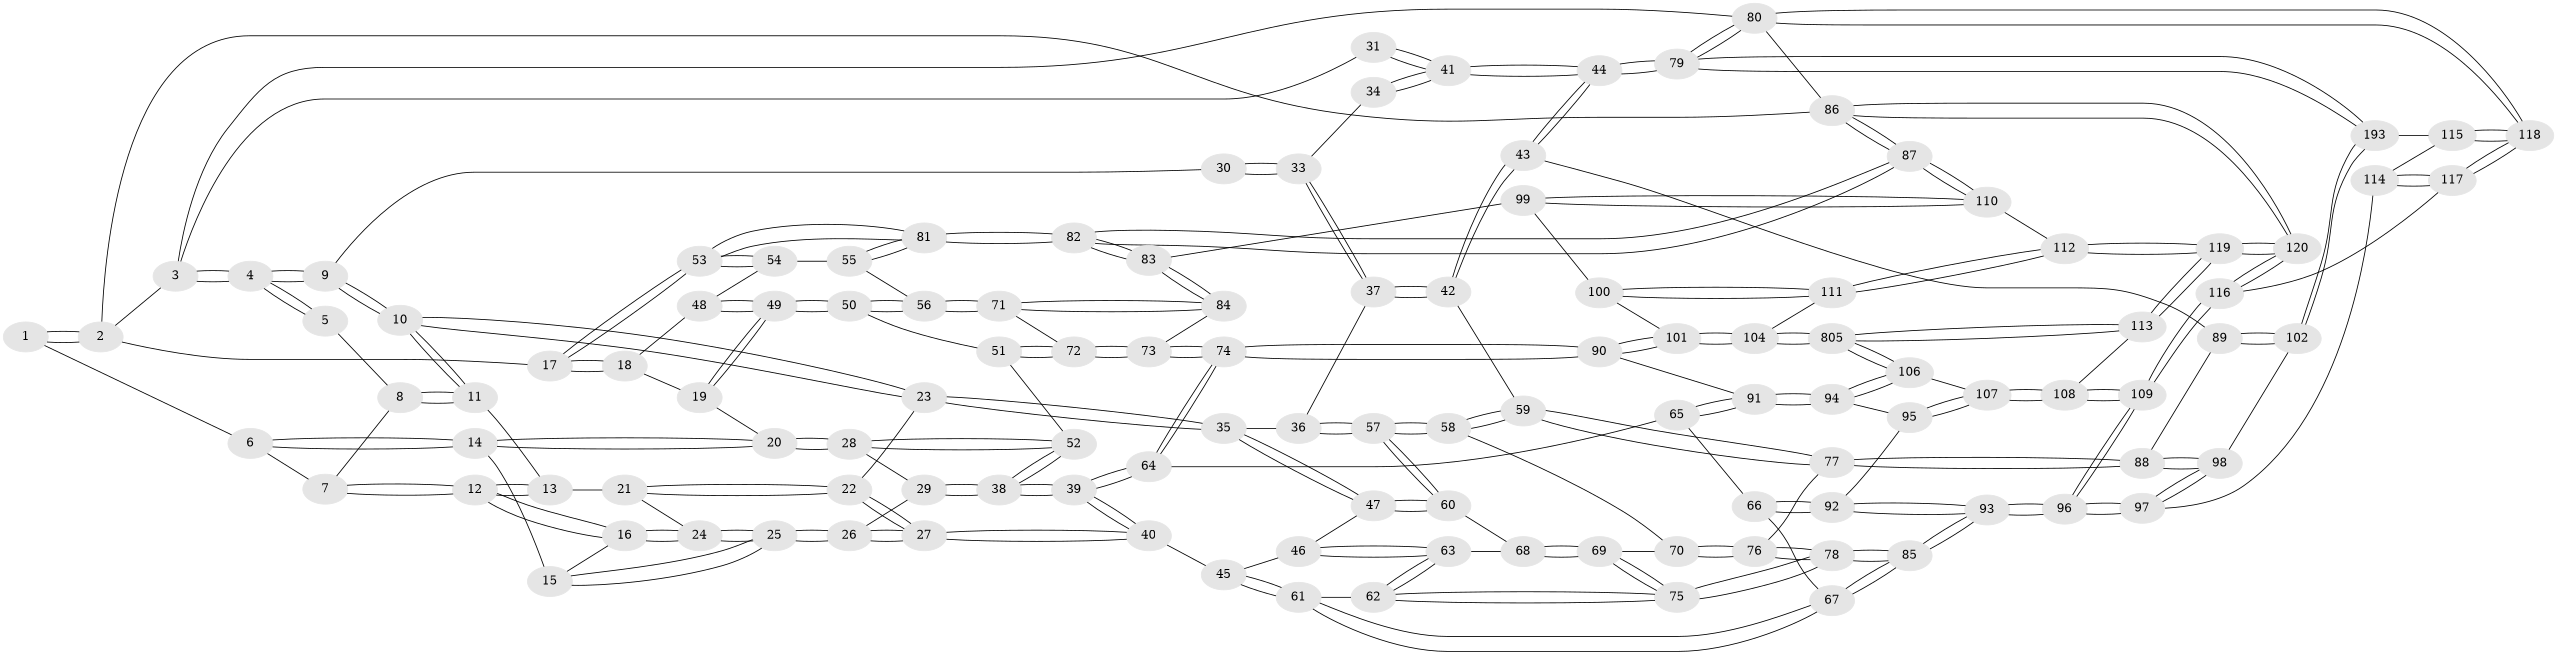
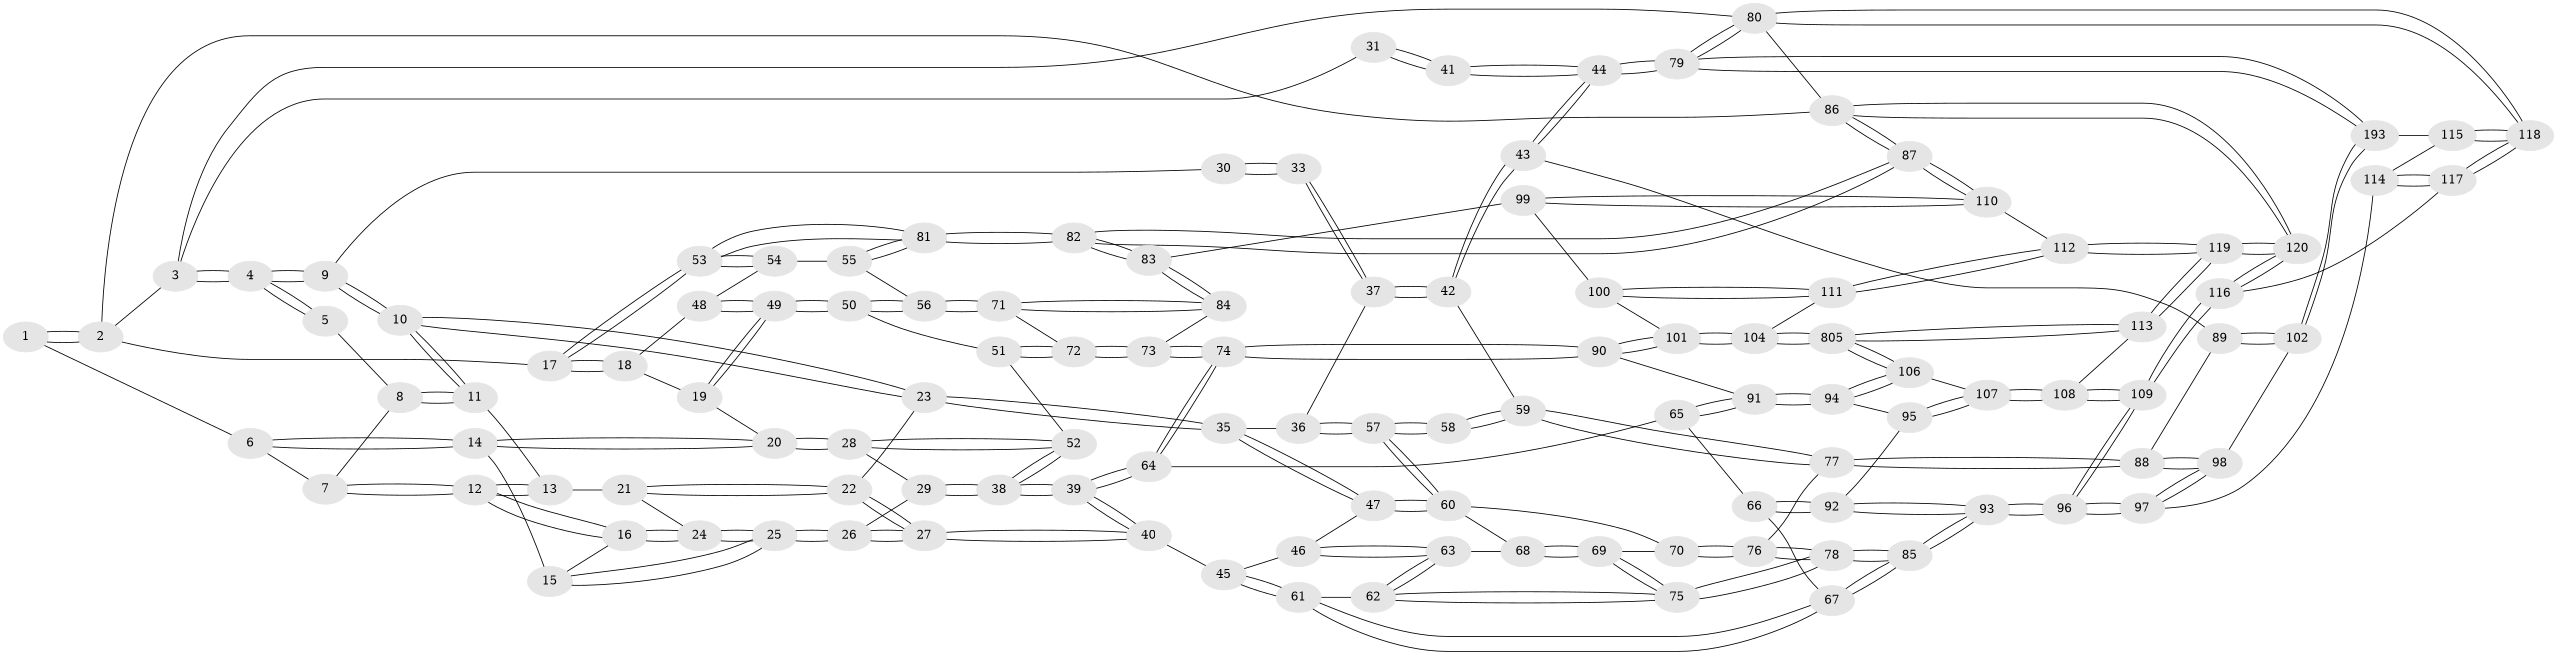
(1374, 92) -> none
(1569, 482) -> (1567, 517)
